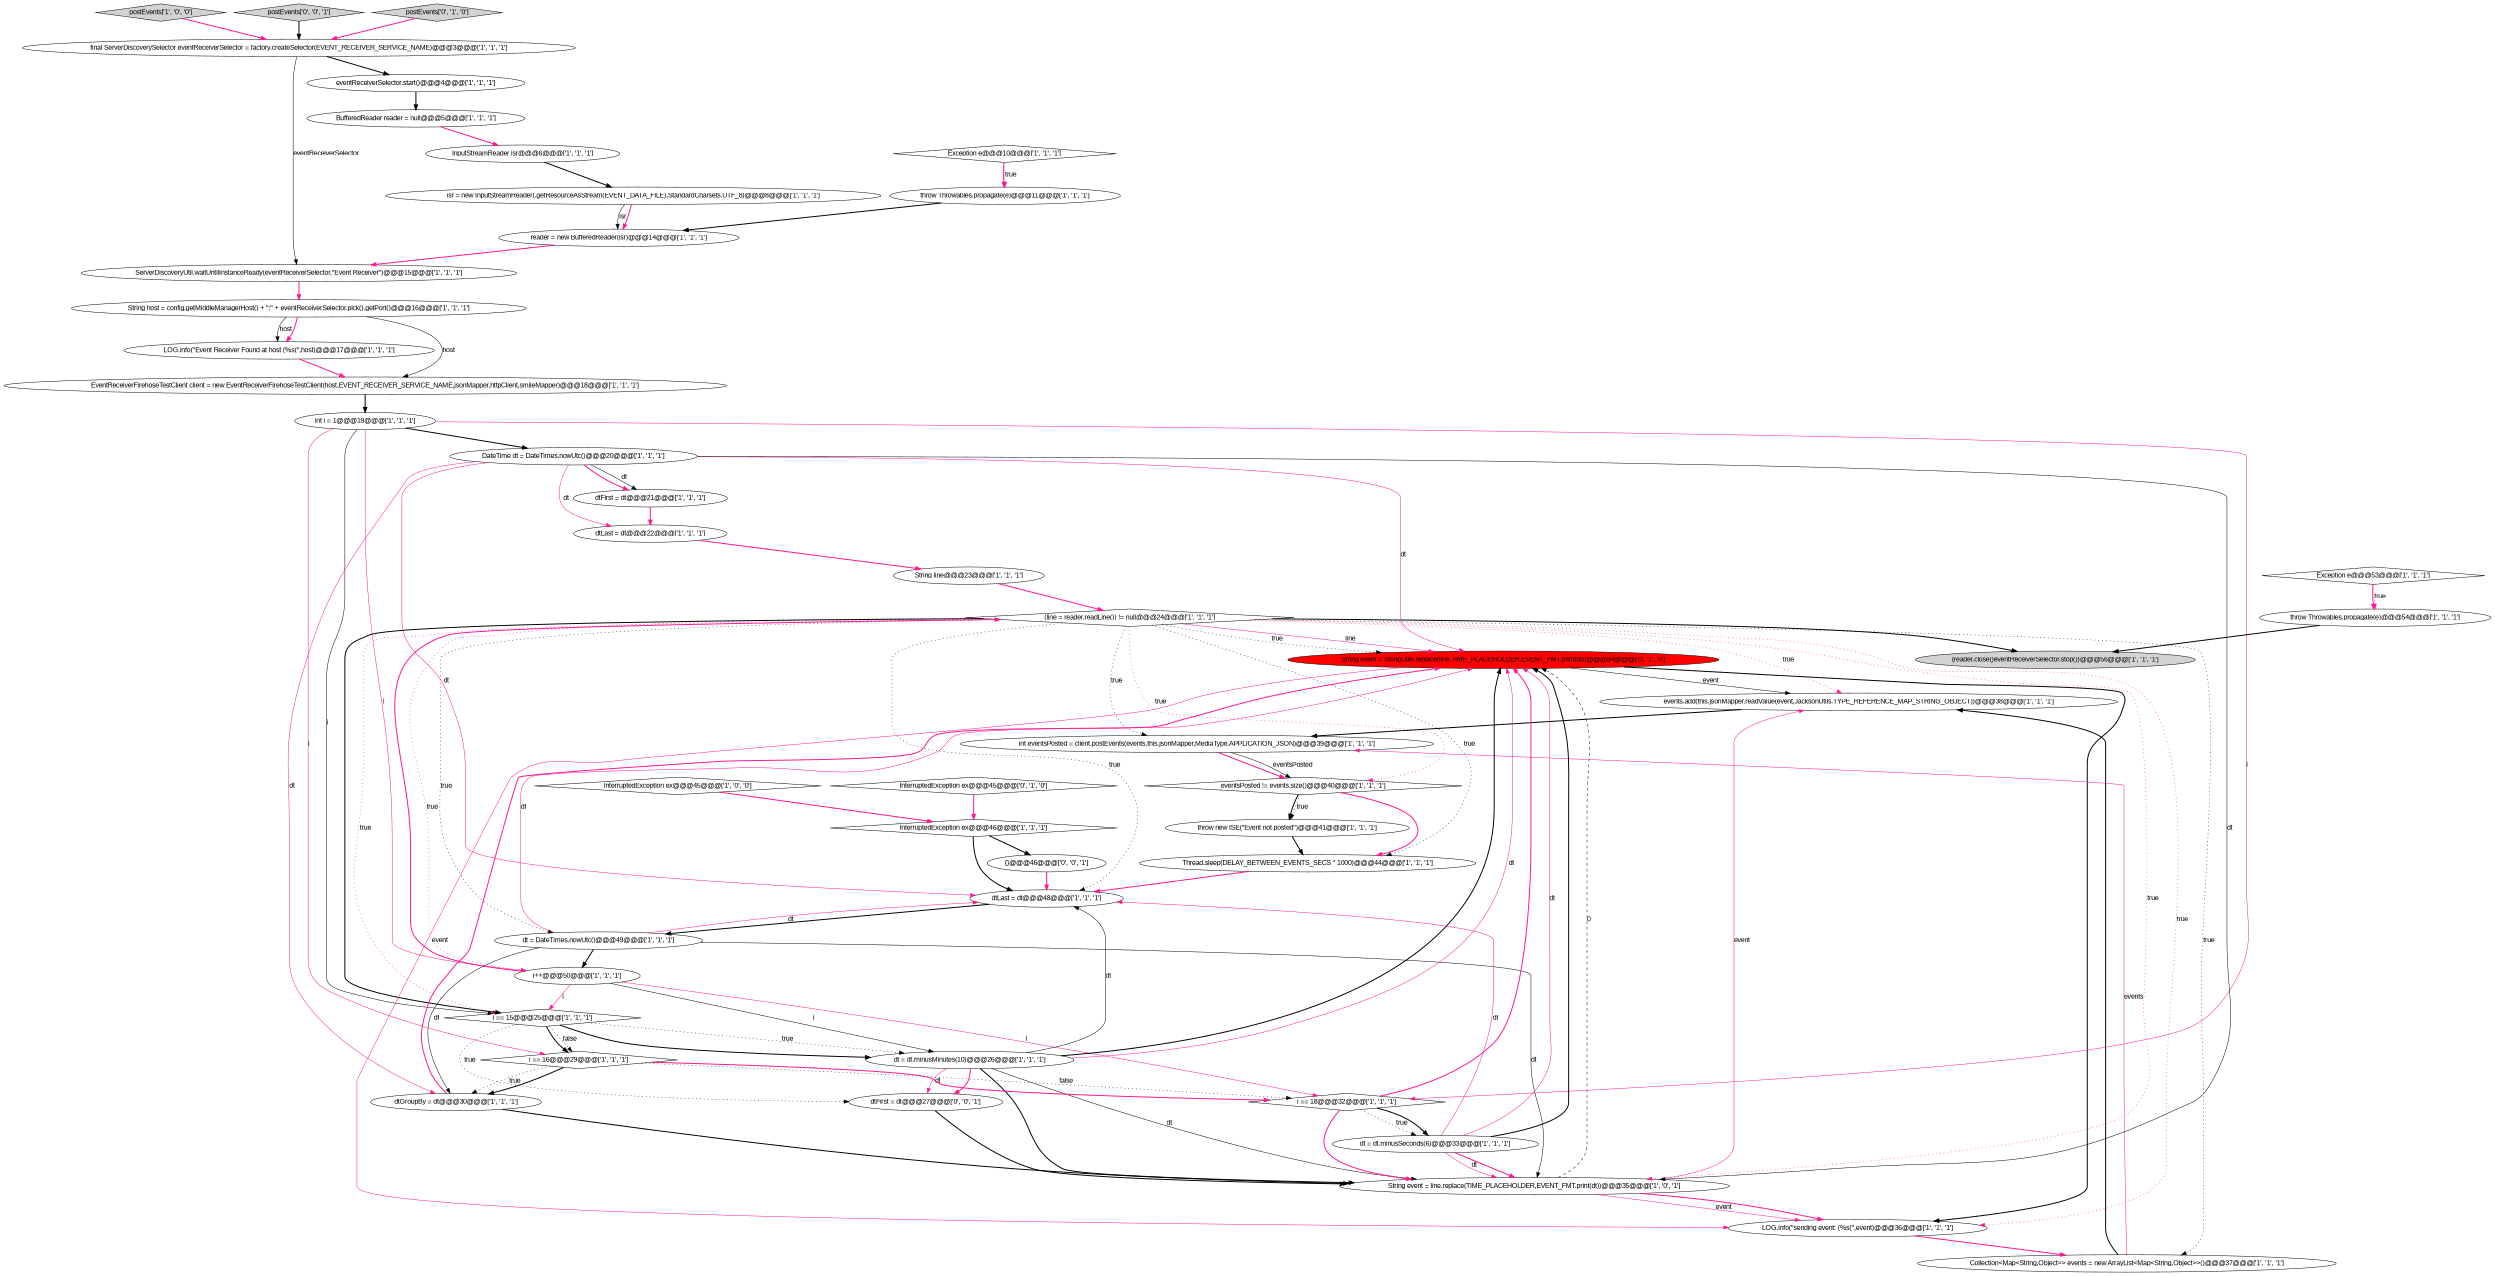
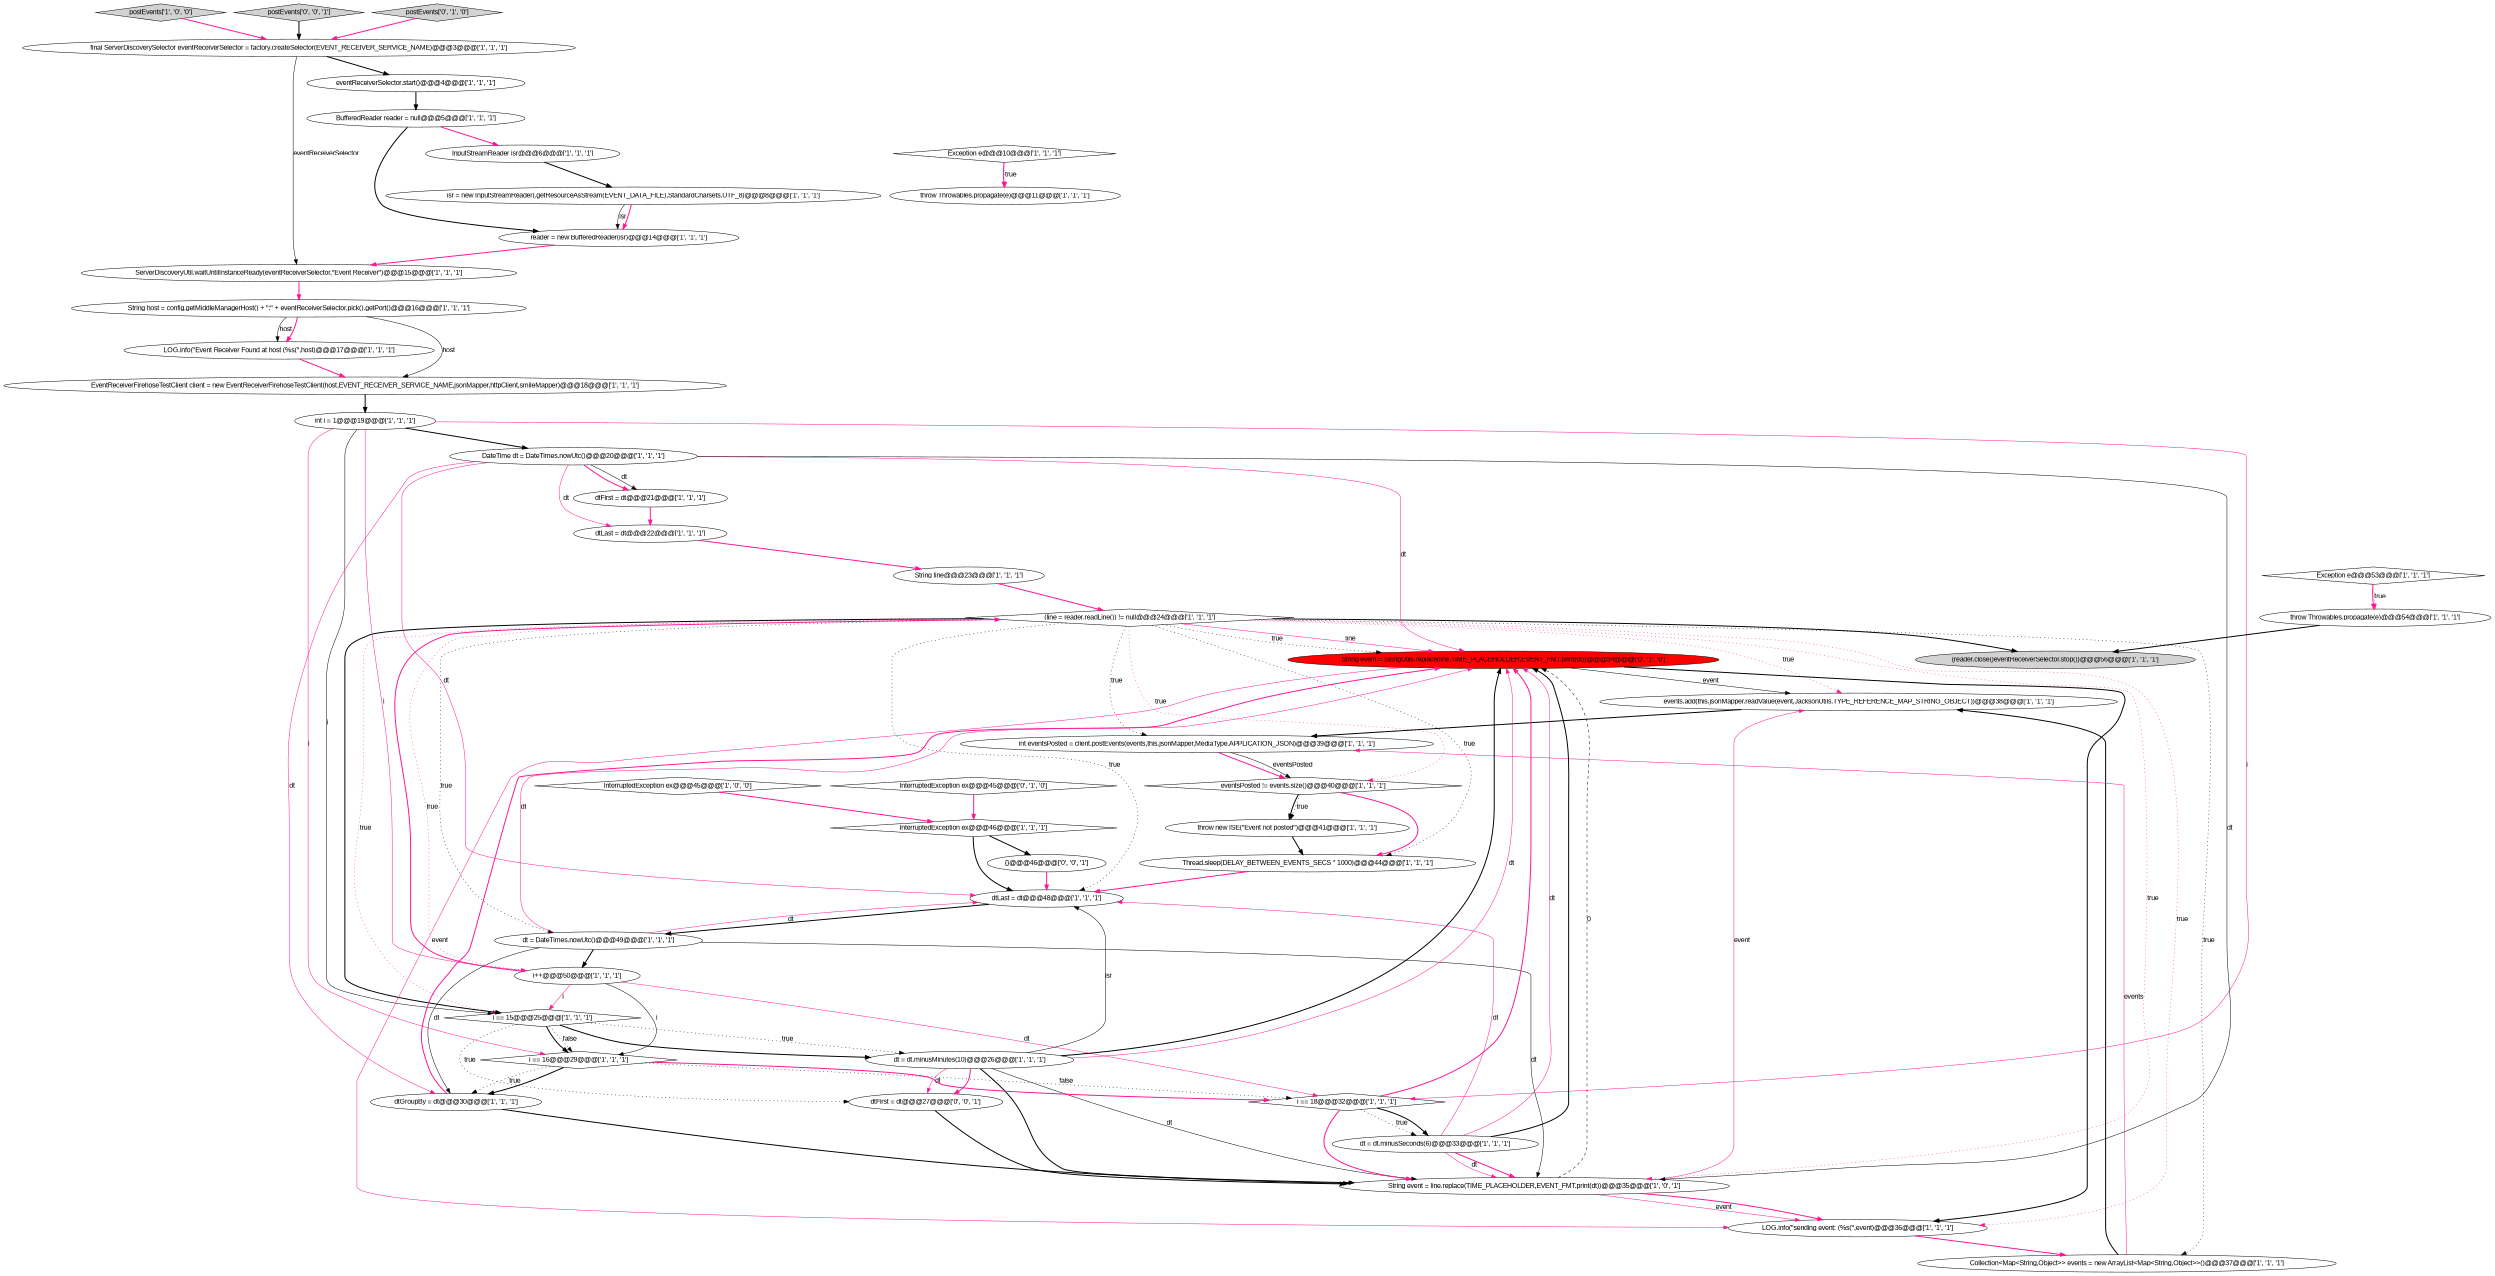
(815, 216) -> (413, 215)
(1109, 976) -> (1109, 976)
(769, 1017) -> (652, 1018)
(1027, 1039) -> (1027, 1039)
